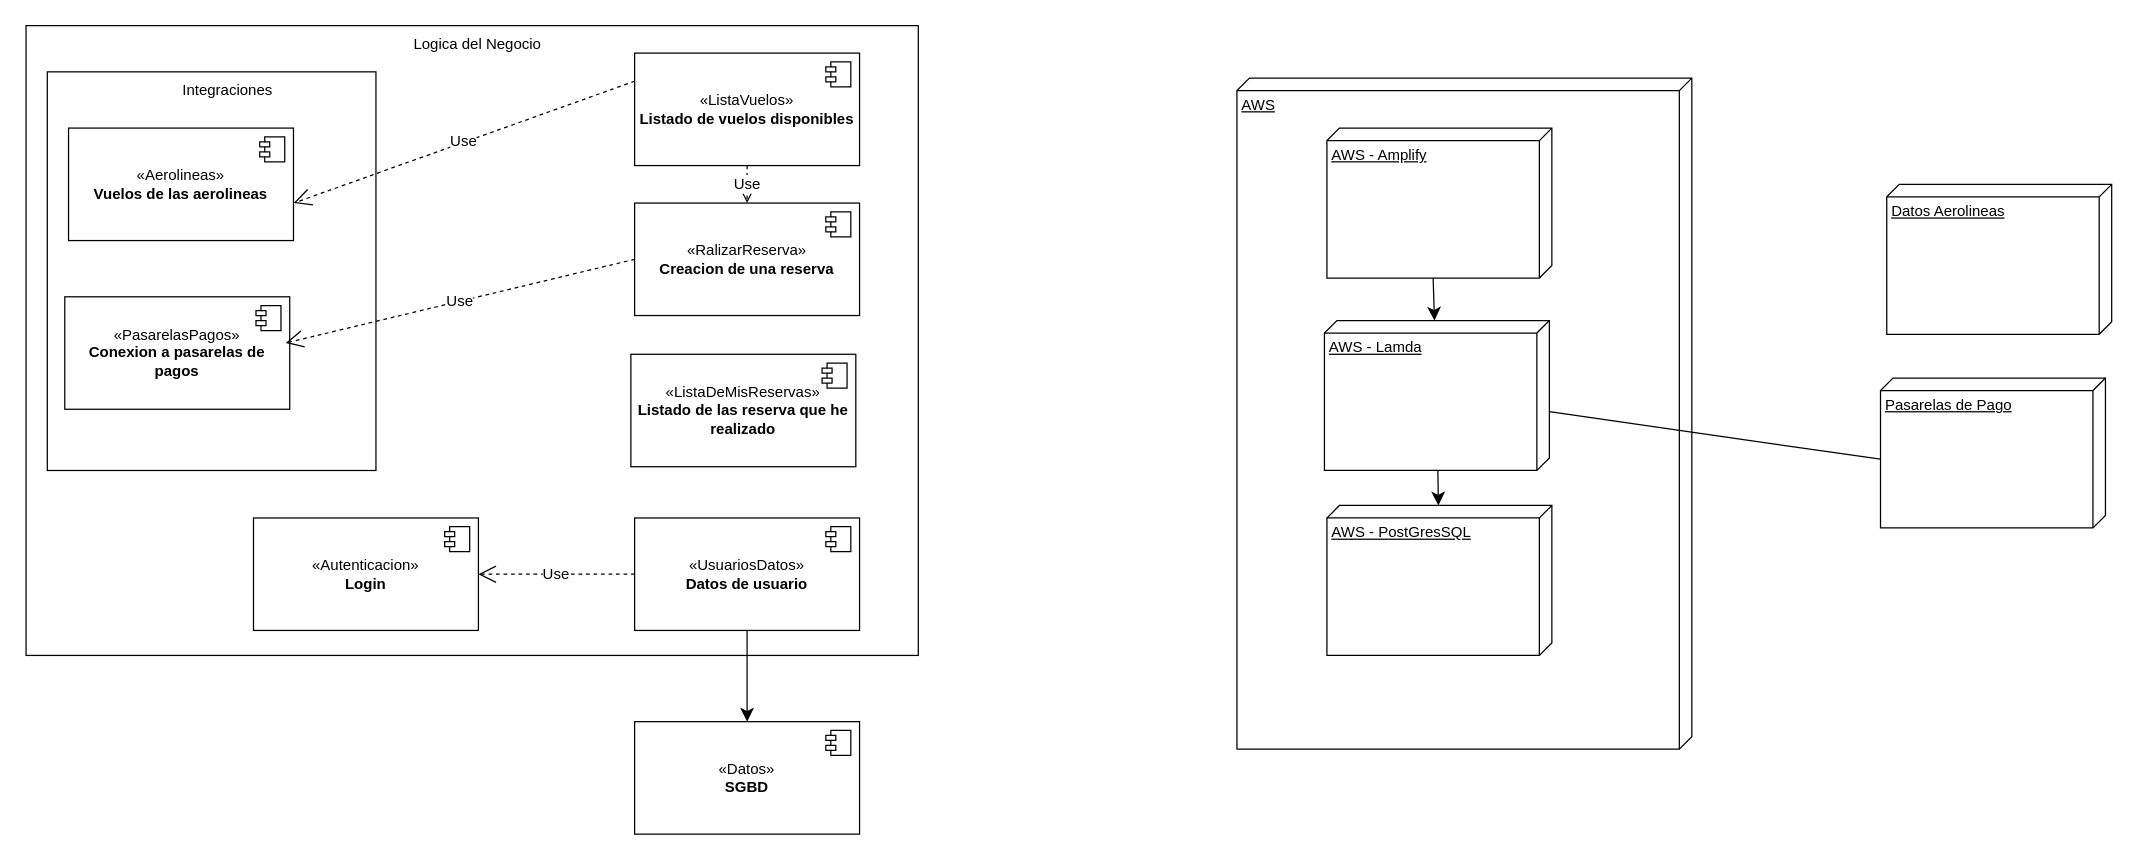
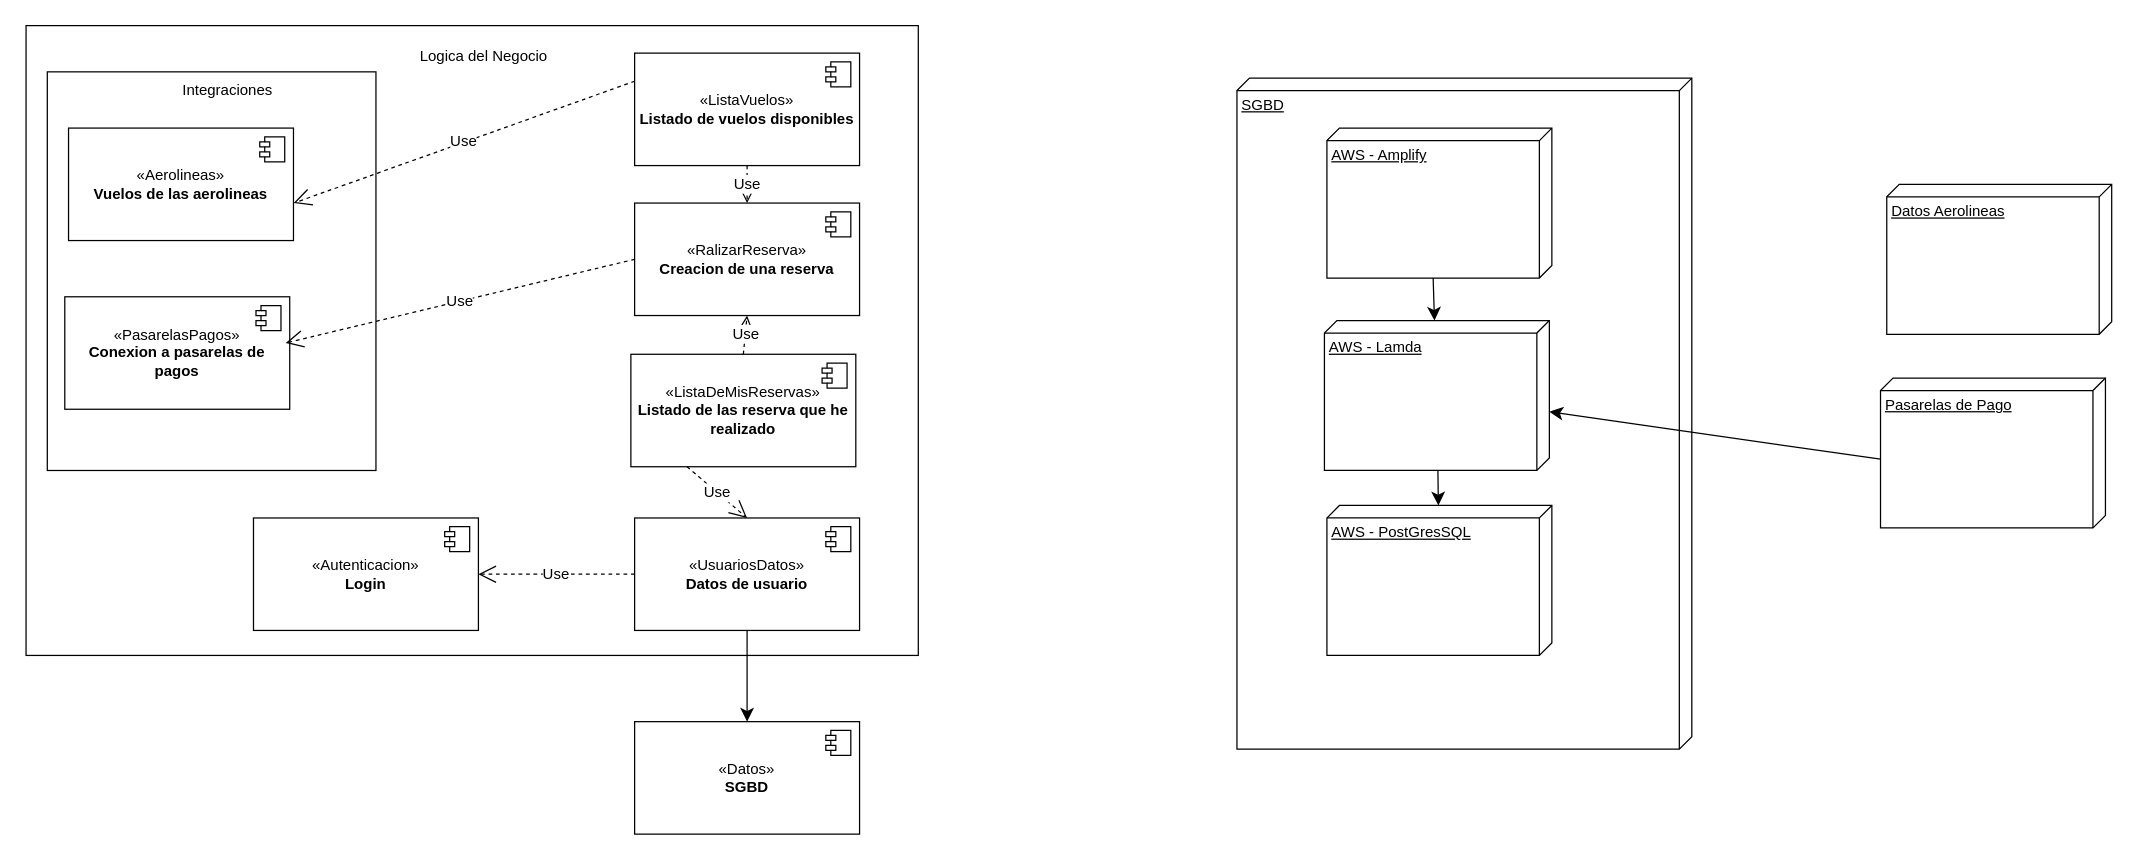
(478, 44) -> (484, 57)
(1254, 106) -> (1259, 106)
none -> (745, 336)
(1556, 413) -> (1561, 413)
none -> (716, 492)
